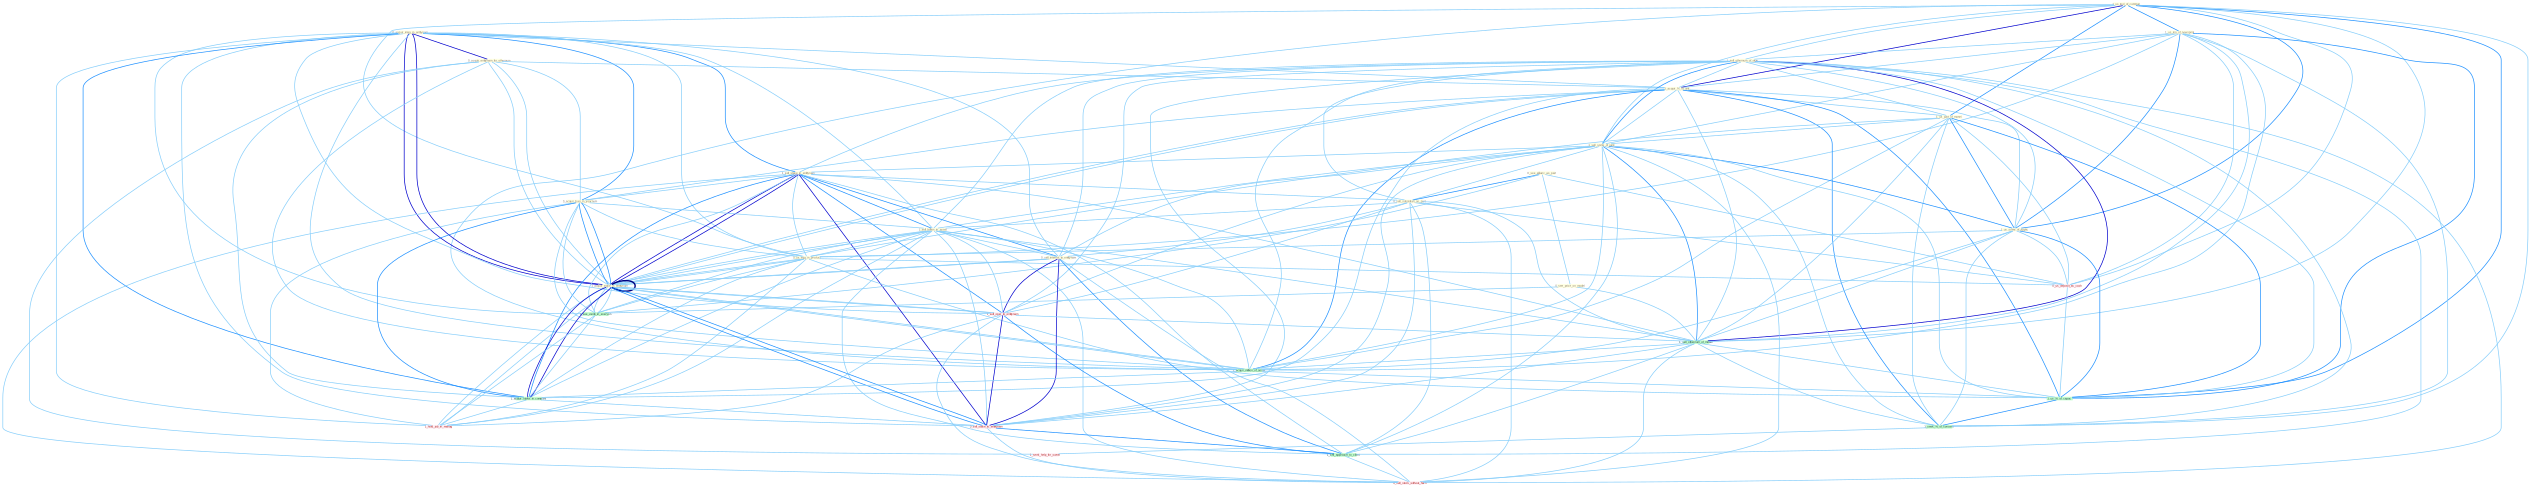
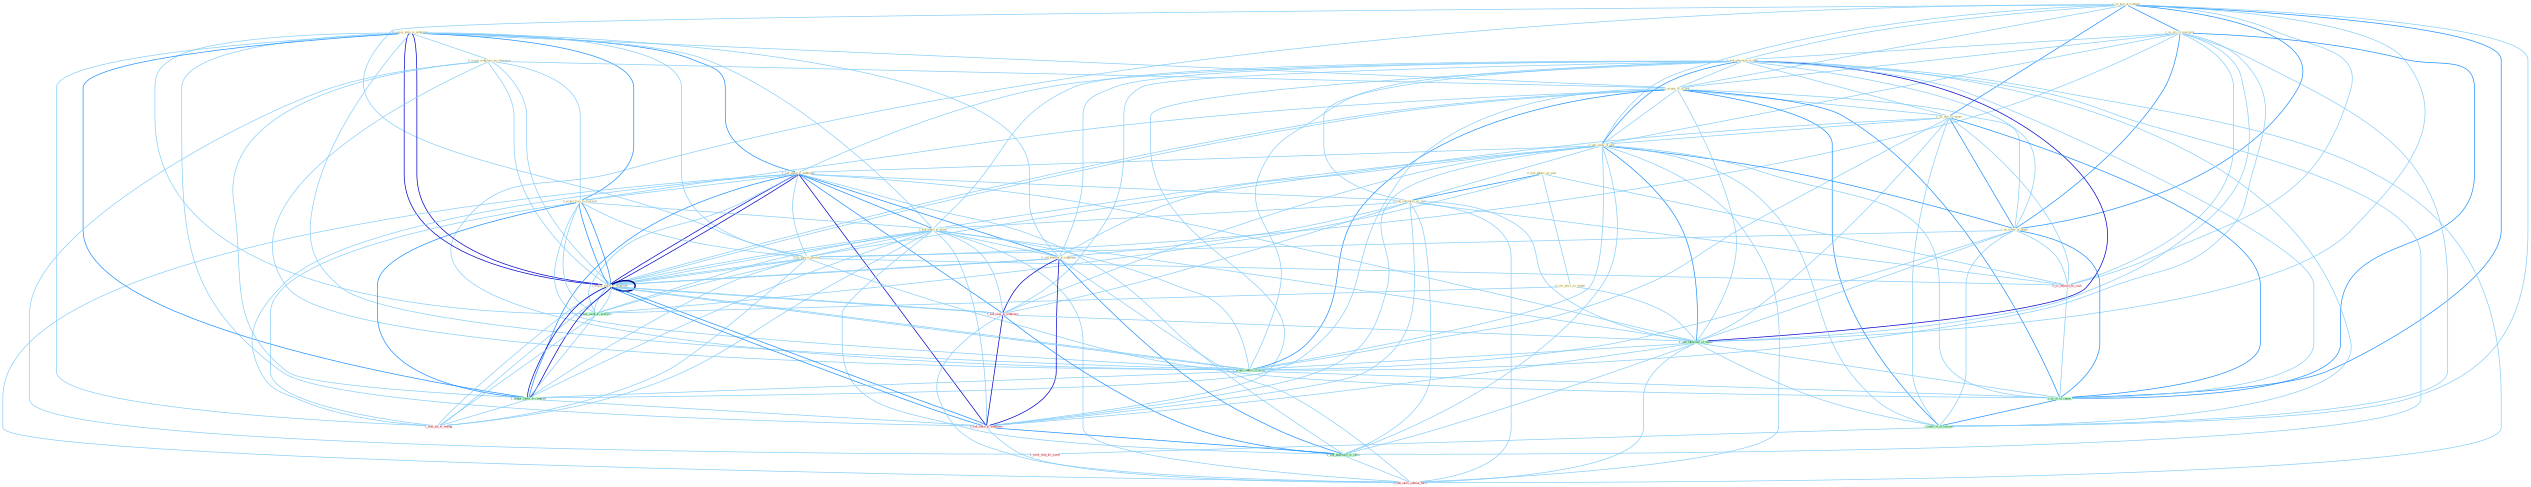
(1913, 44) -> (1913, 44)
(450, 46) -> (450, 46)
(427, 238) -> none
(748, 407) -> (393, 233)
